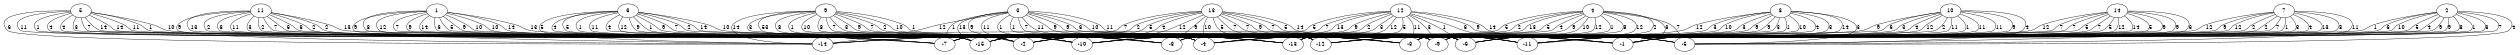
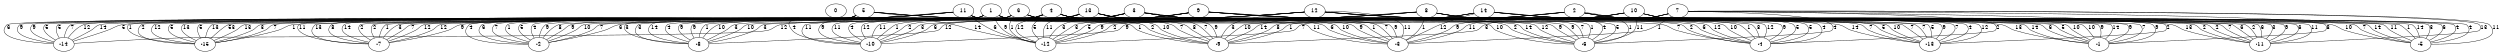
none -> (836, 11)
(555, 28) -> (348, 28)
(952, 37) -> none
